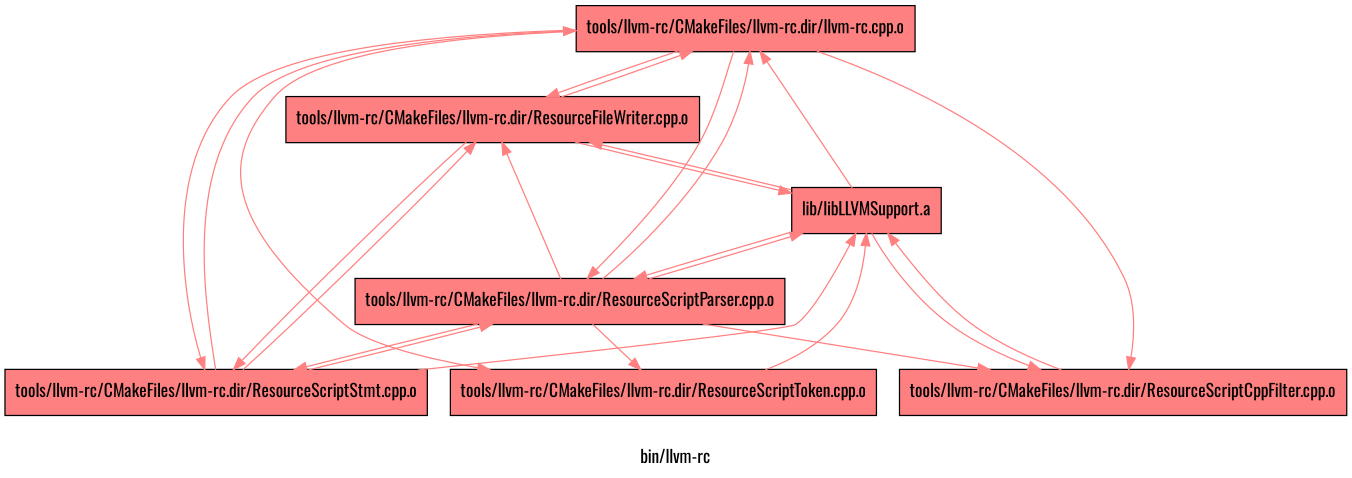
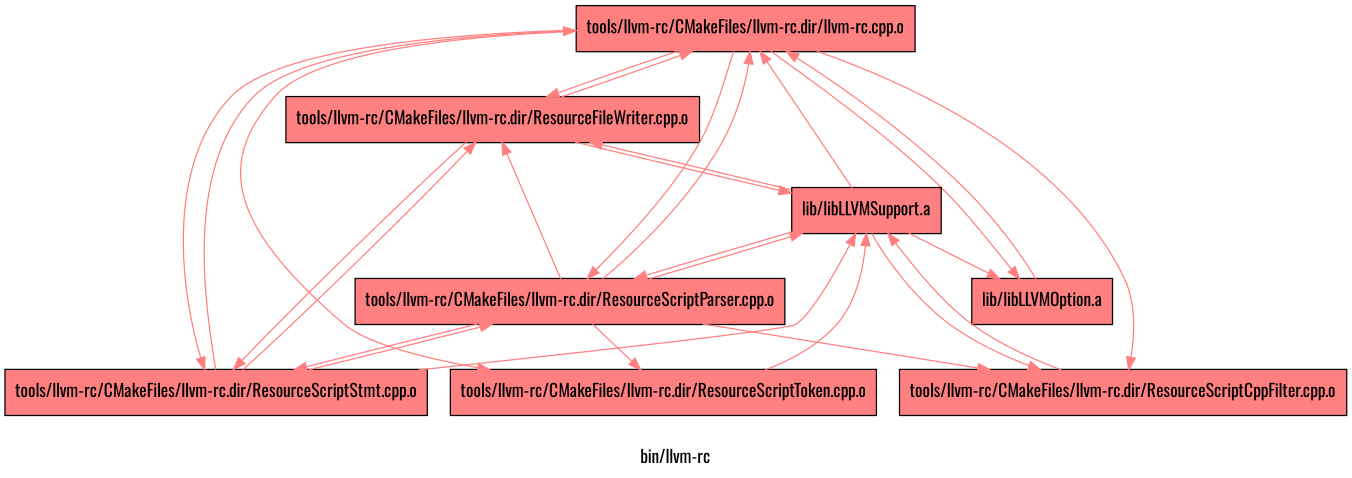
none -> (1042, 301)
